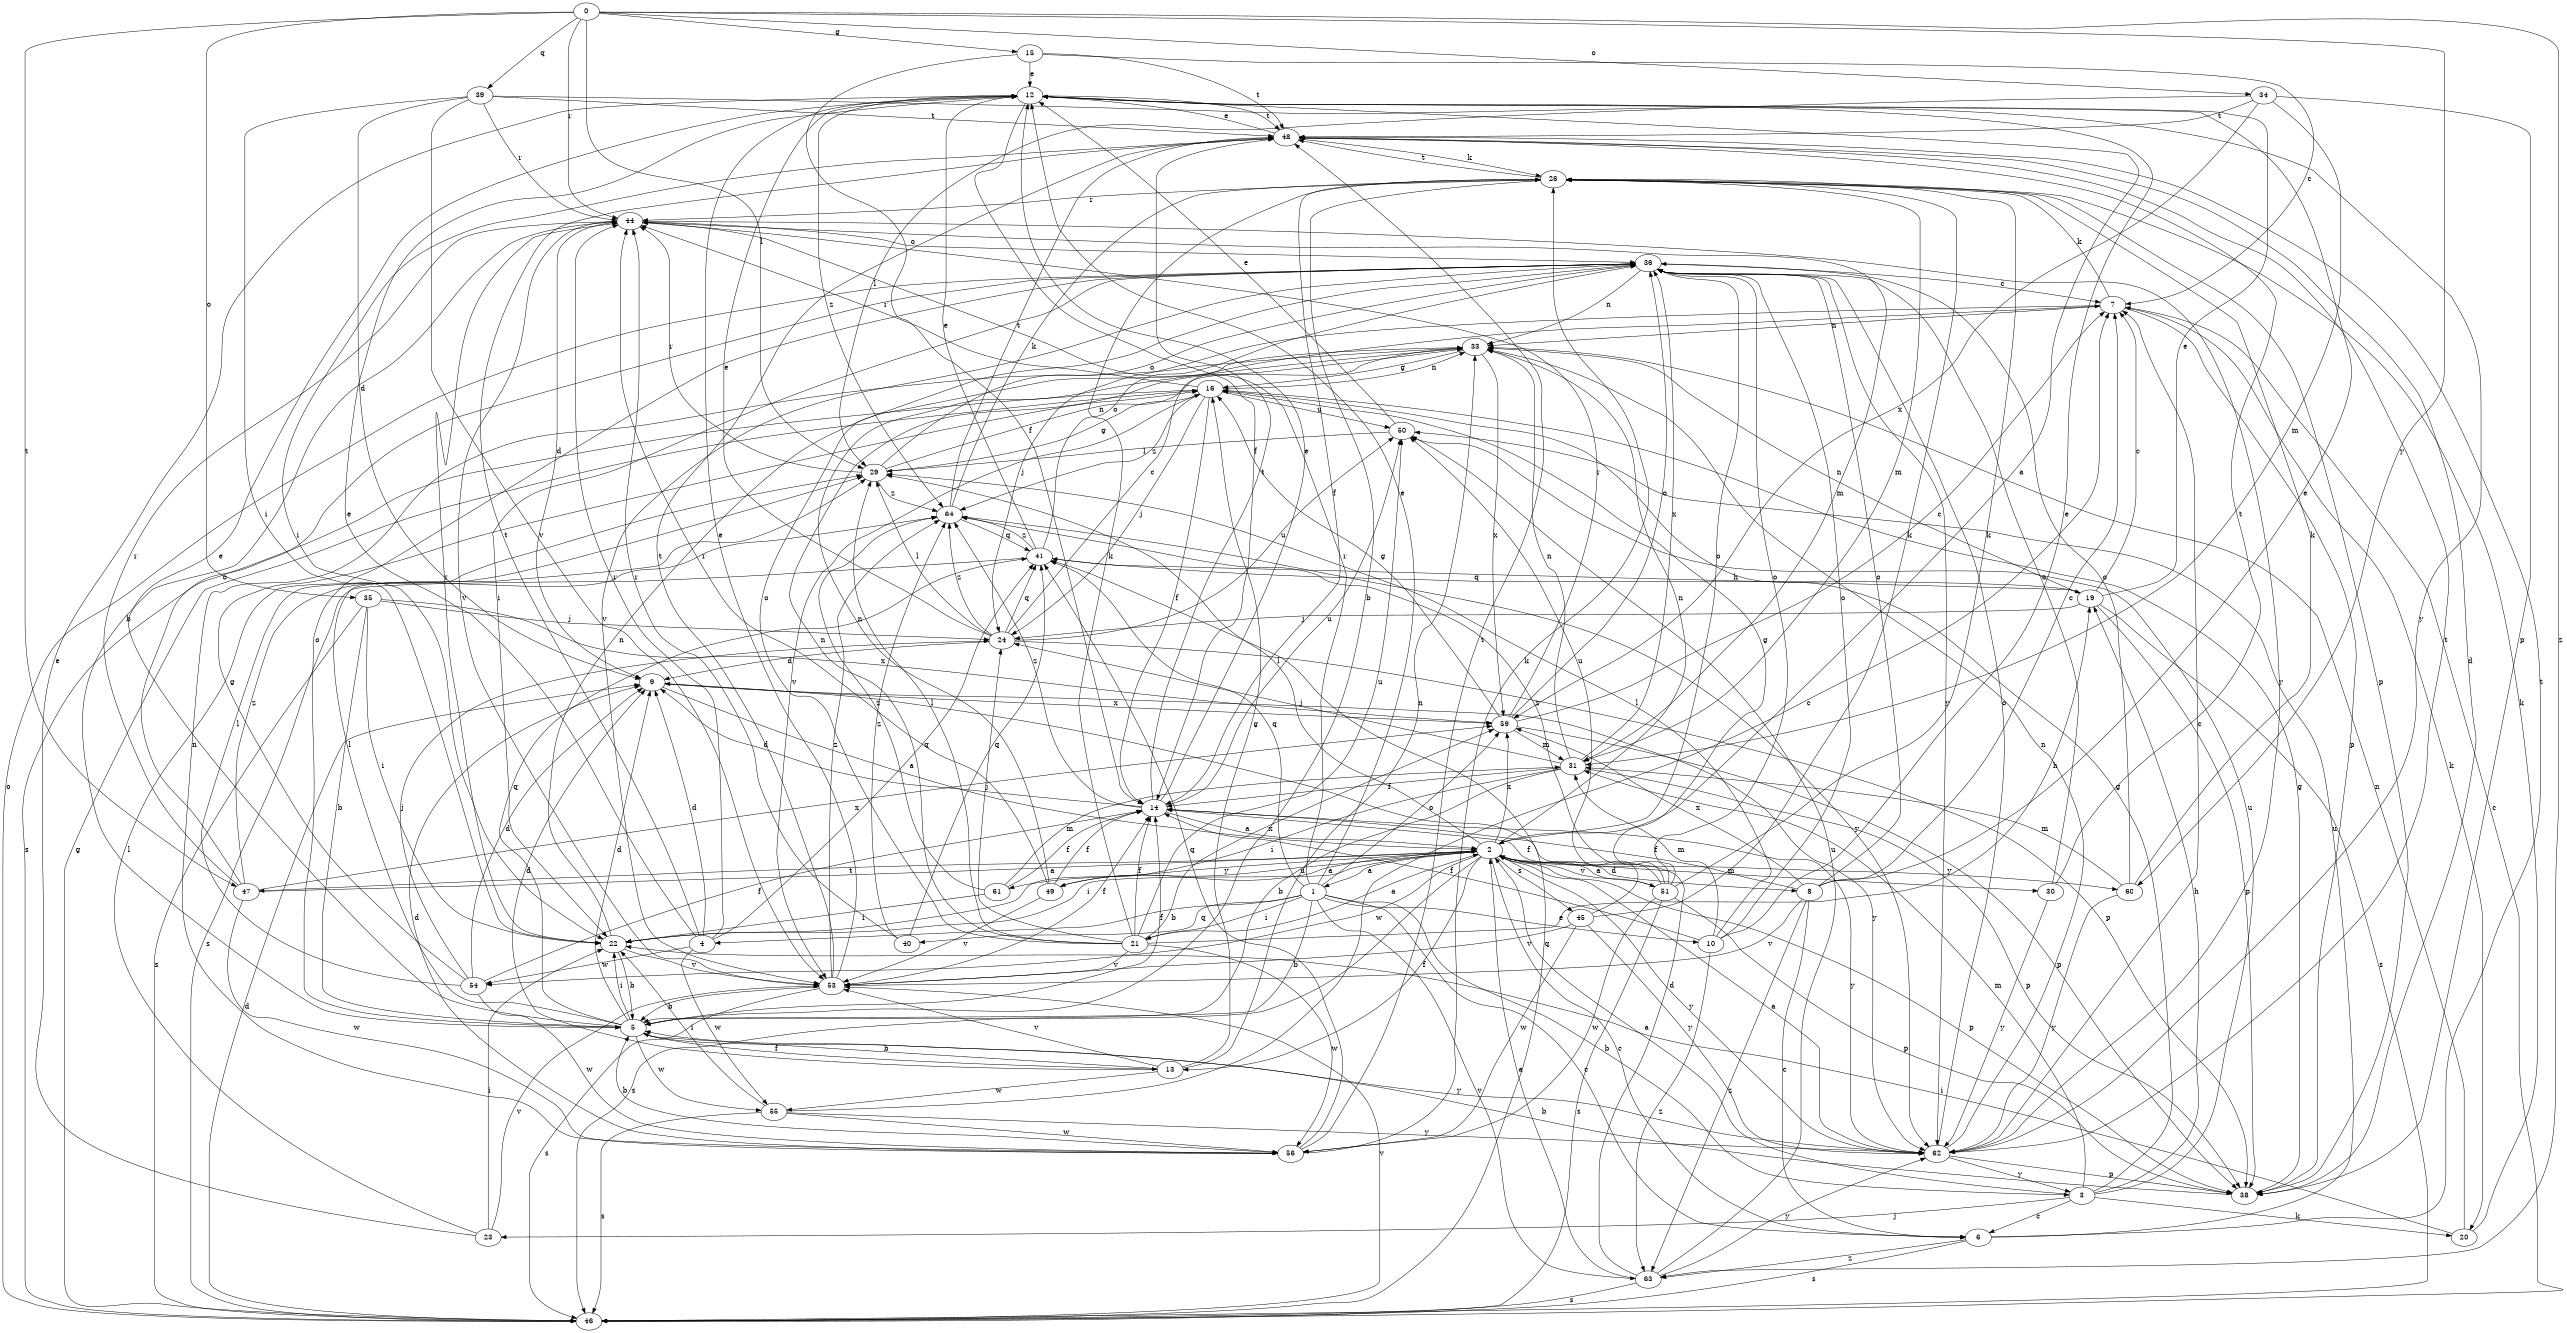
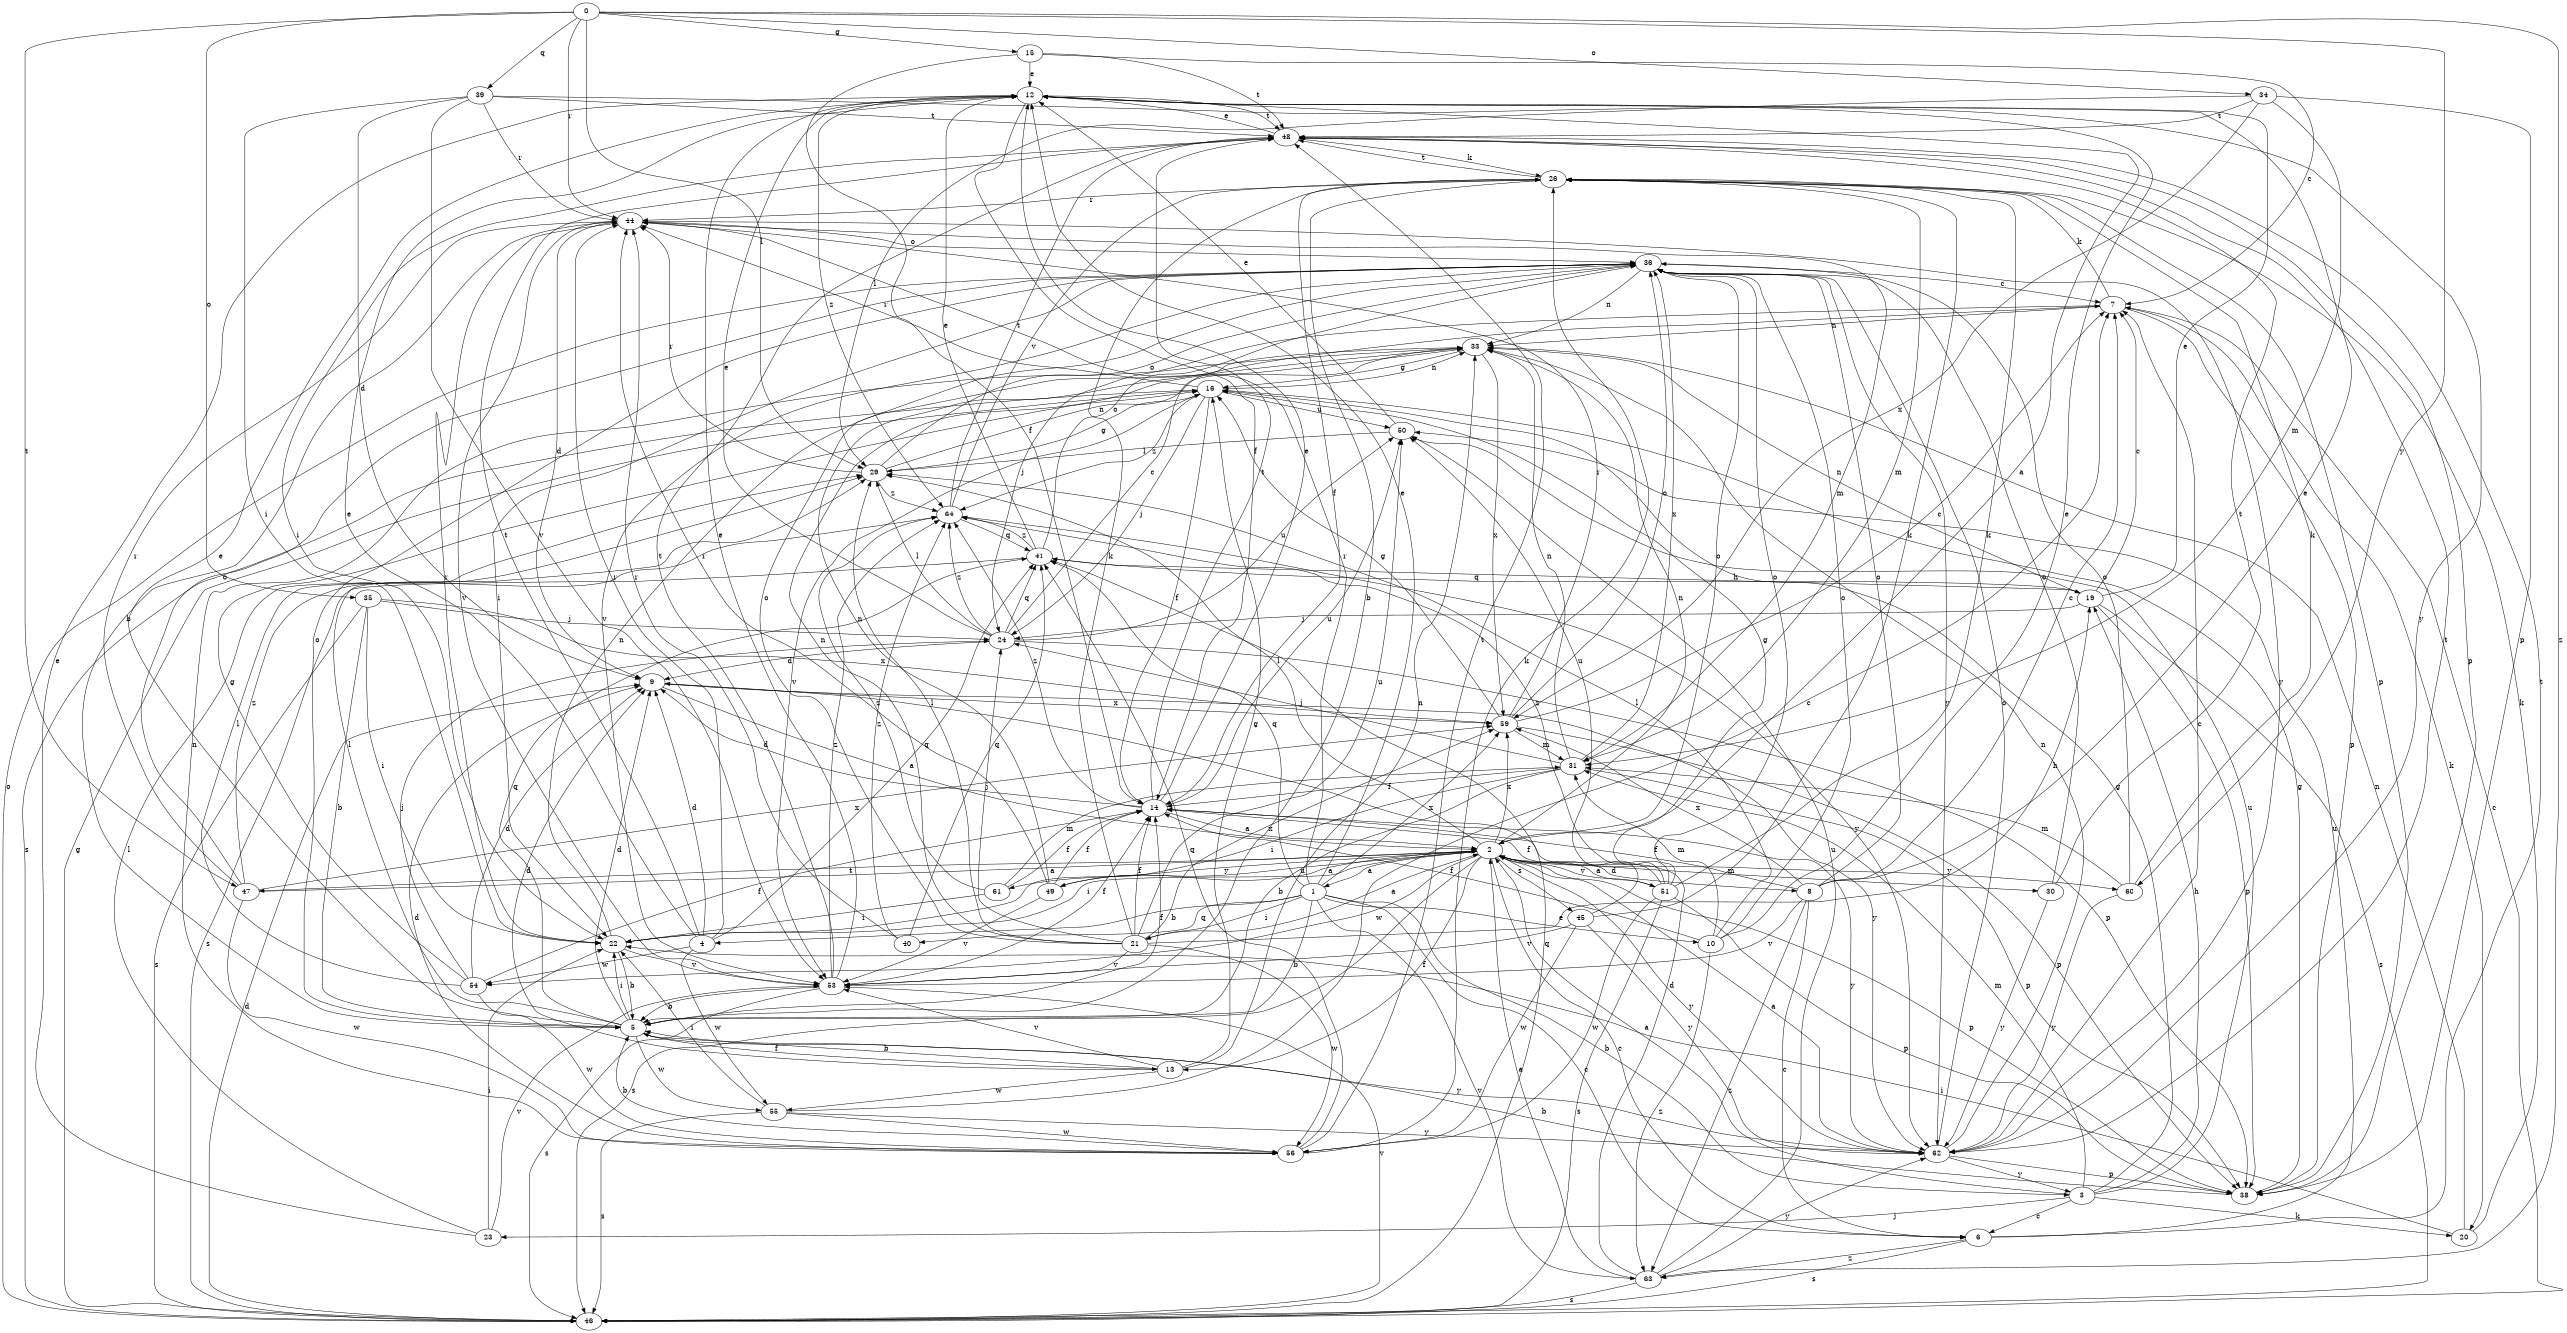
(1034, 347) -> (1034, 347)
(2470, 661) -> (2470, 661)
(1431, 808) -> (1431, 808)
